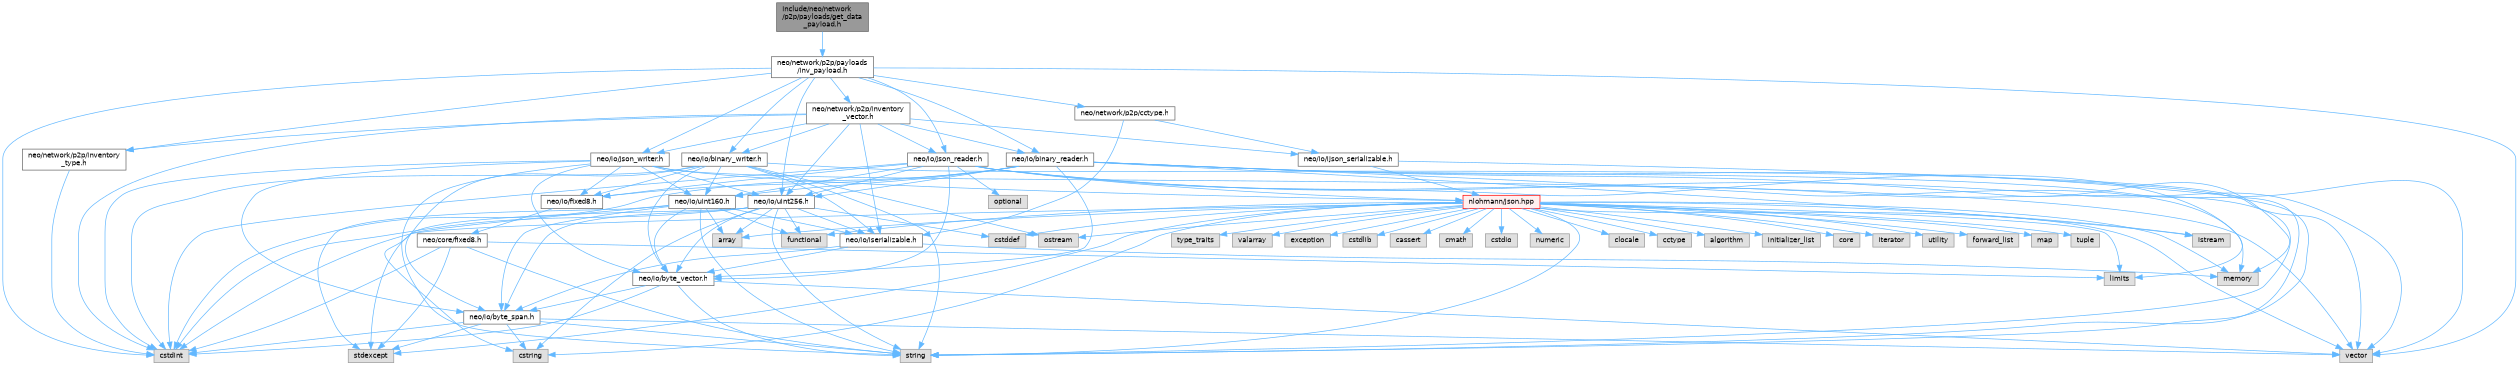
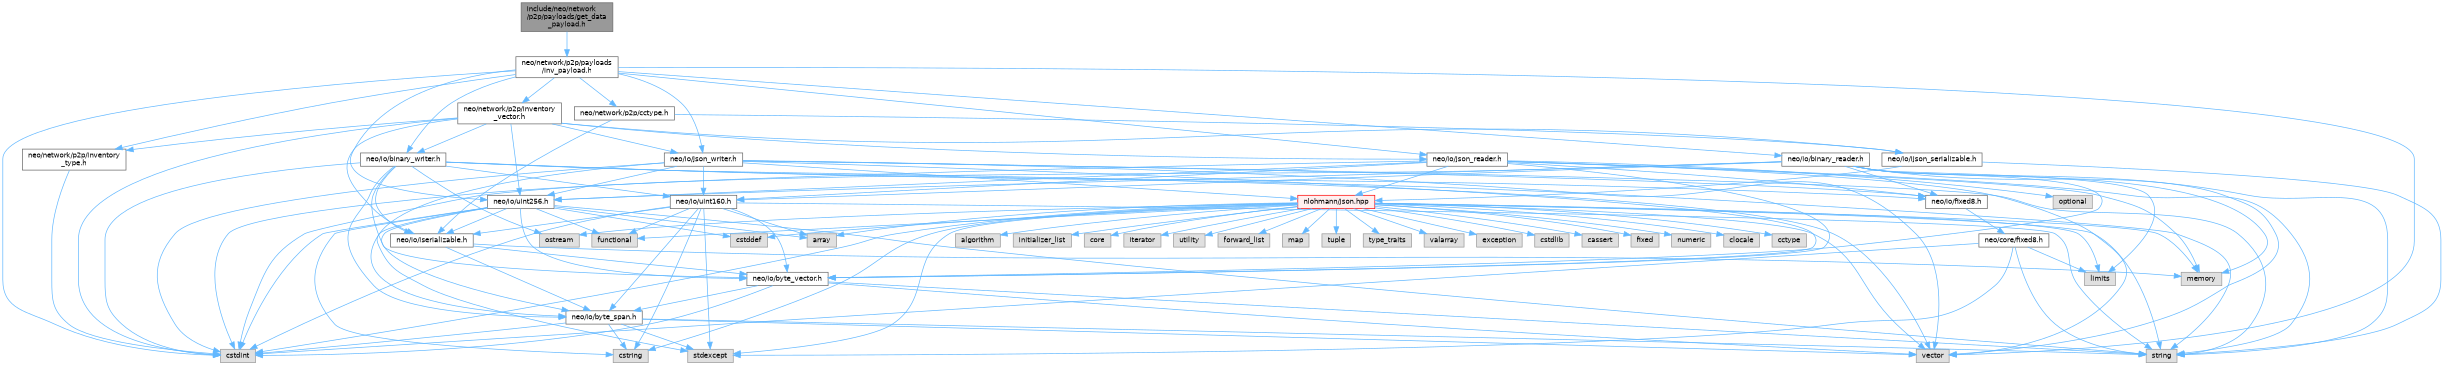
(959, 138) -> none
(1456, 240) -> none
(1502, 240) -> (1645, 240)
(2211, 240) -> none
none -> (478, 252)
